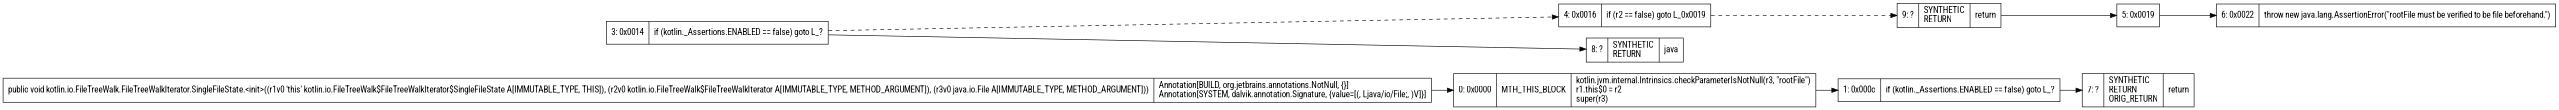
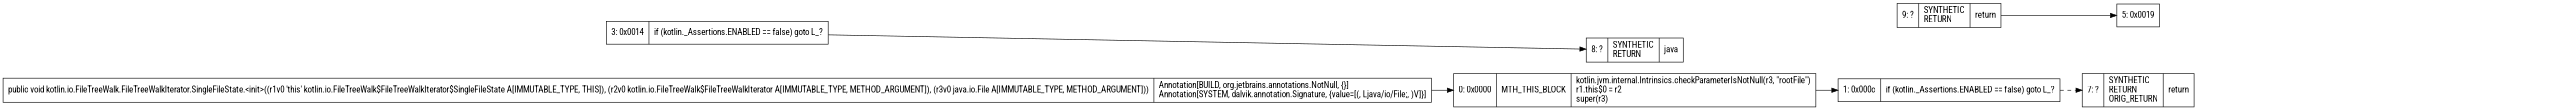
(1635, 15) -> none
(2386, 15) -> none
(2068, 90) -> (2068, 90)
